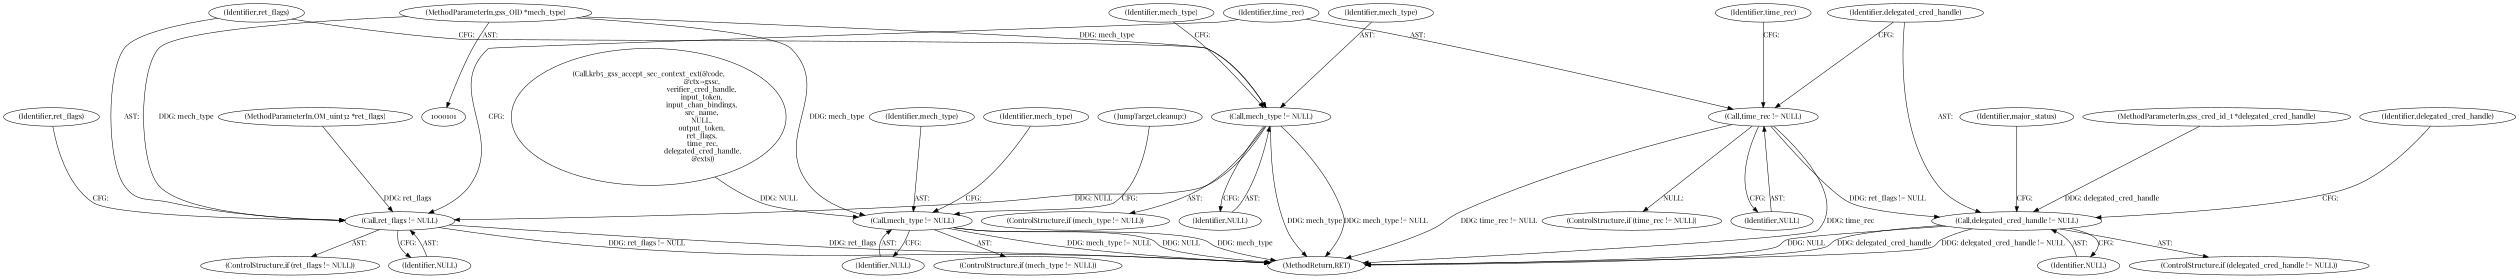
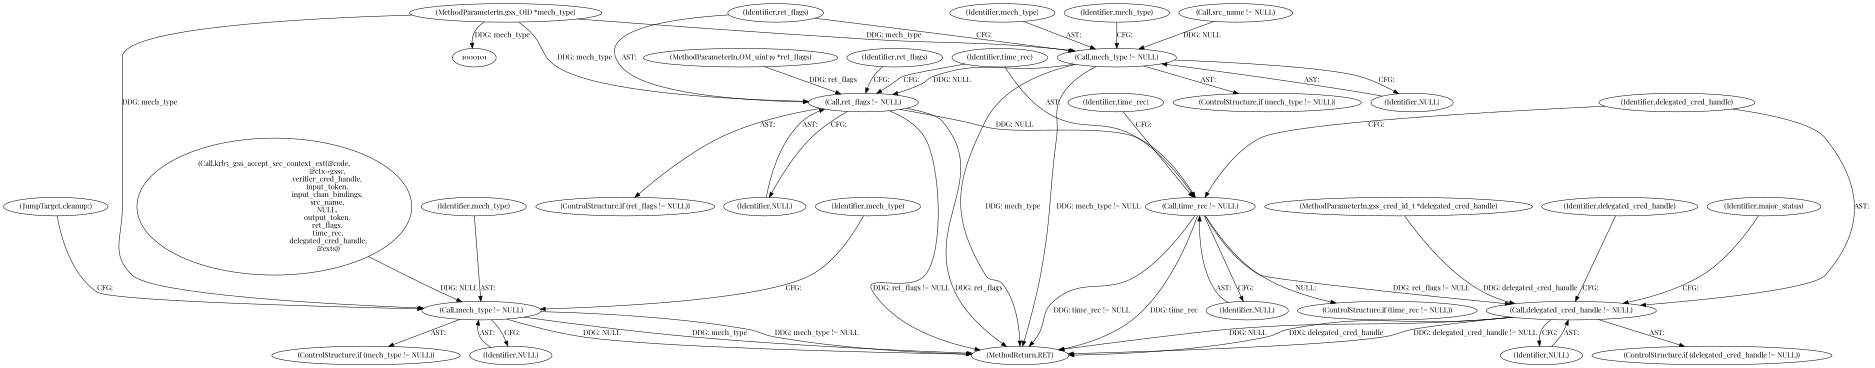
none -> (1236, 13)
(492, 35) -> (502, 35)
(315, 117) -> (741, 58)
none -> (1050, 130)
